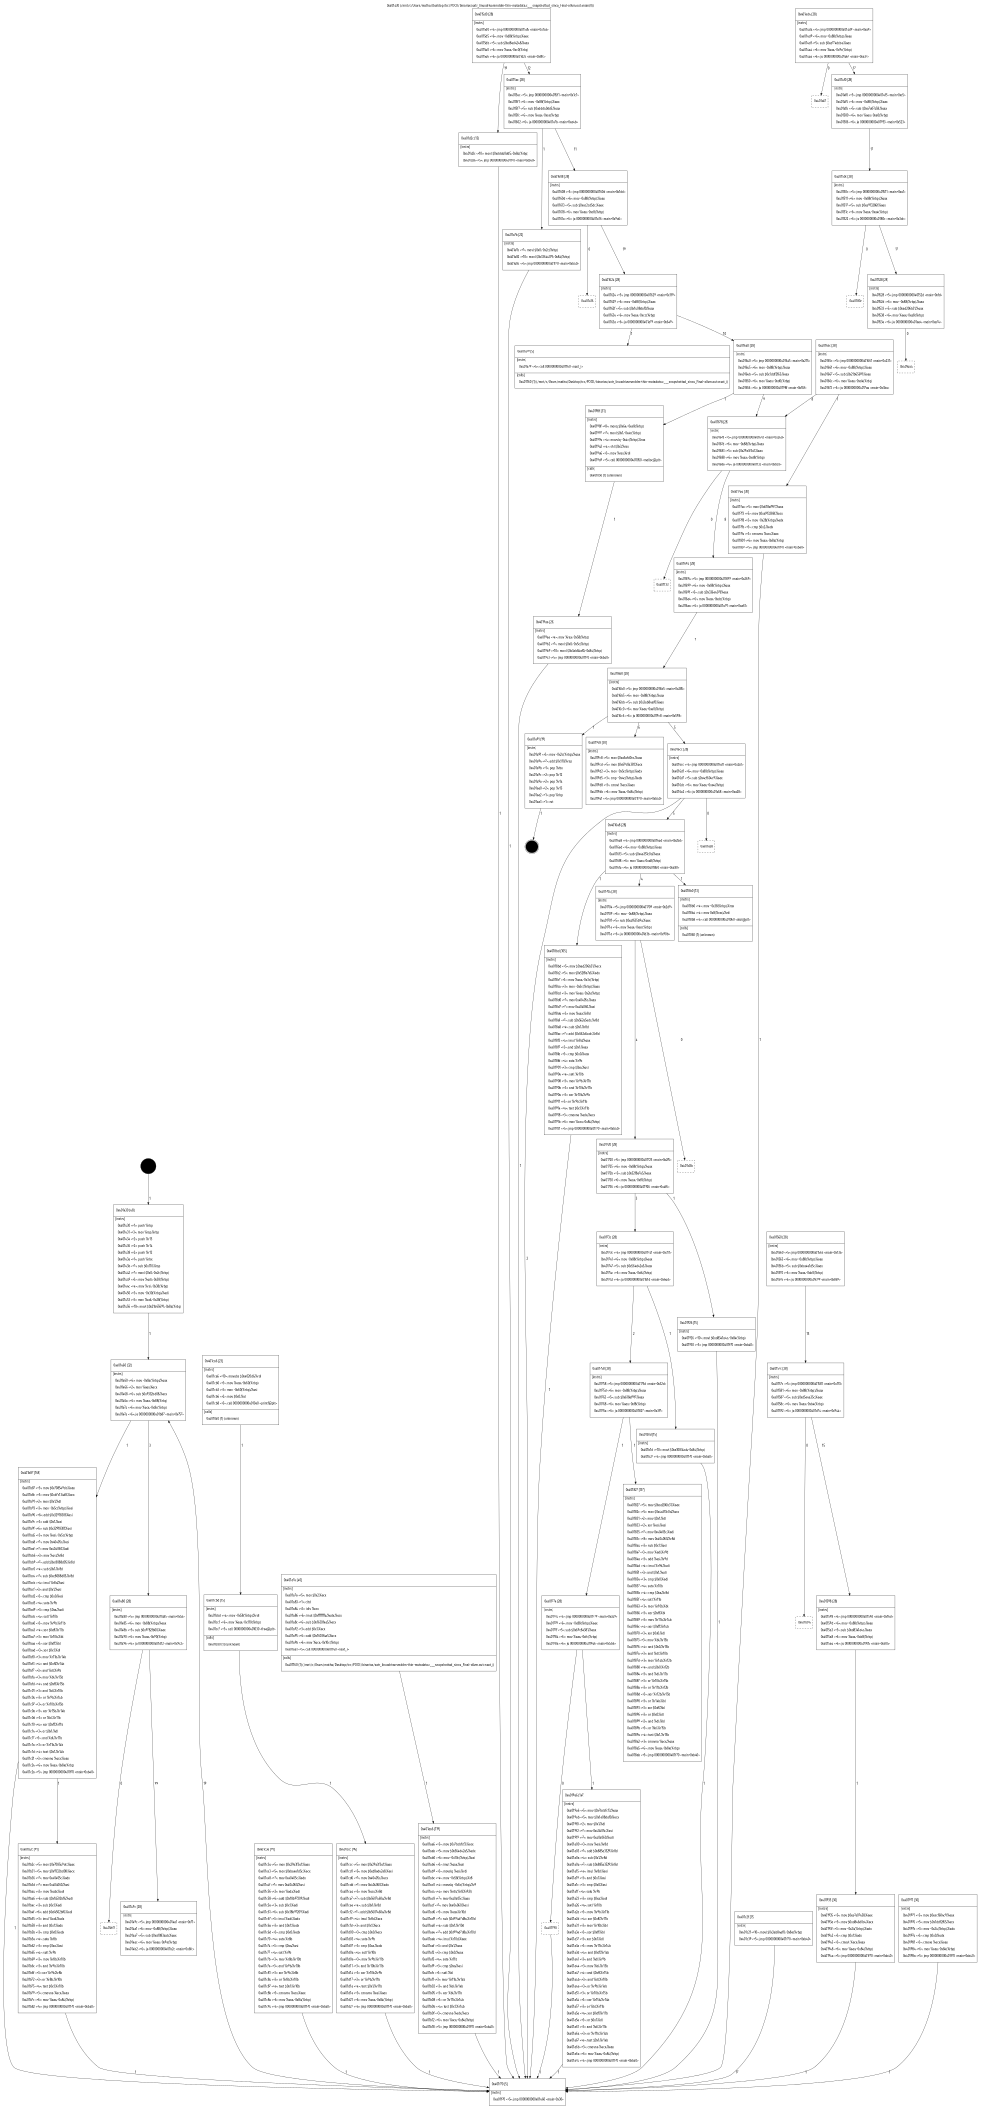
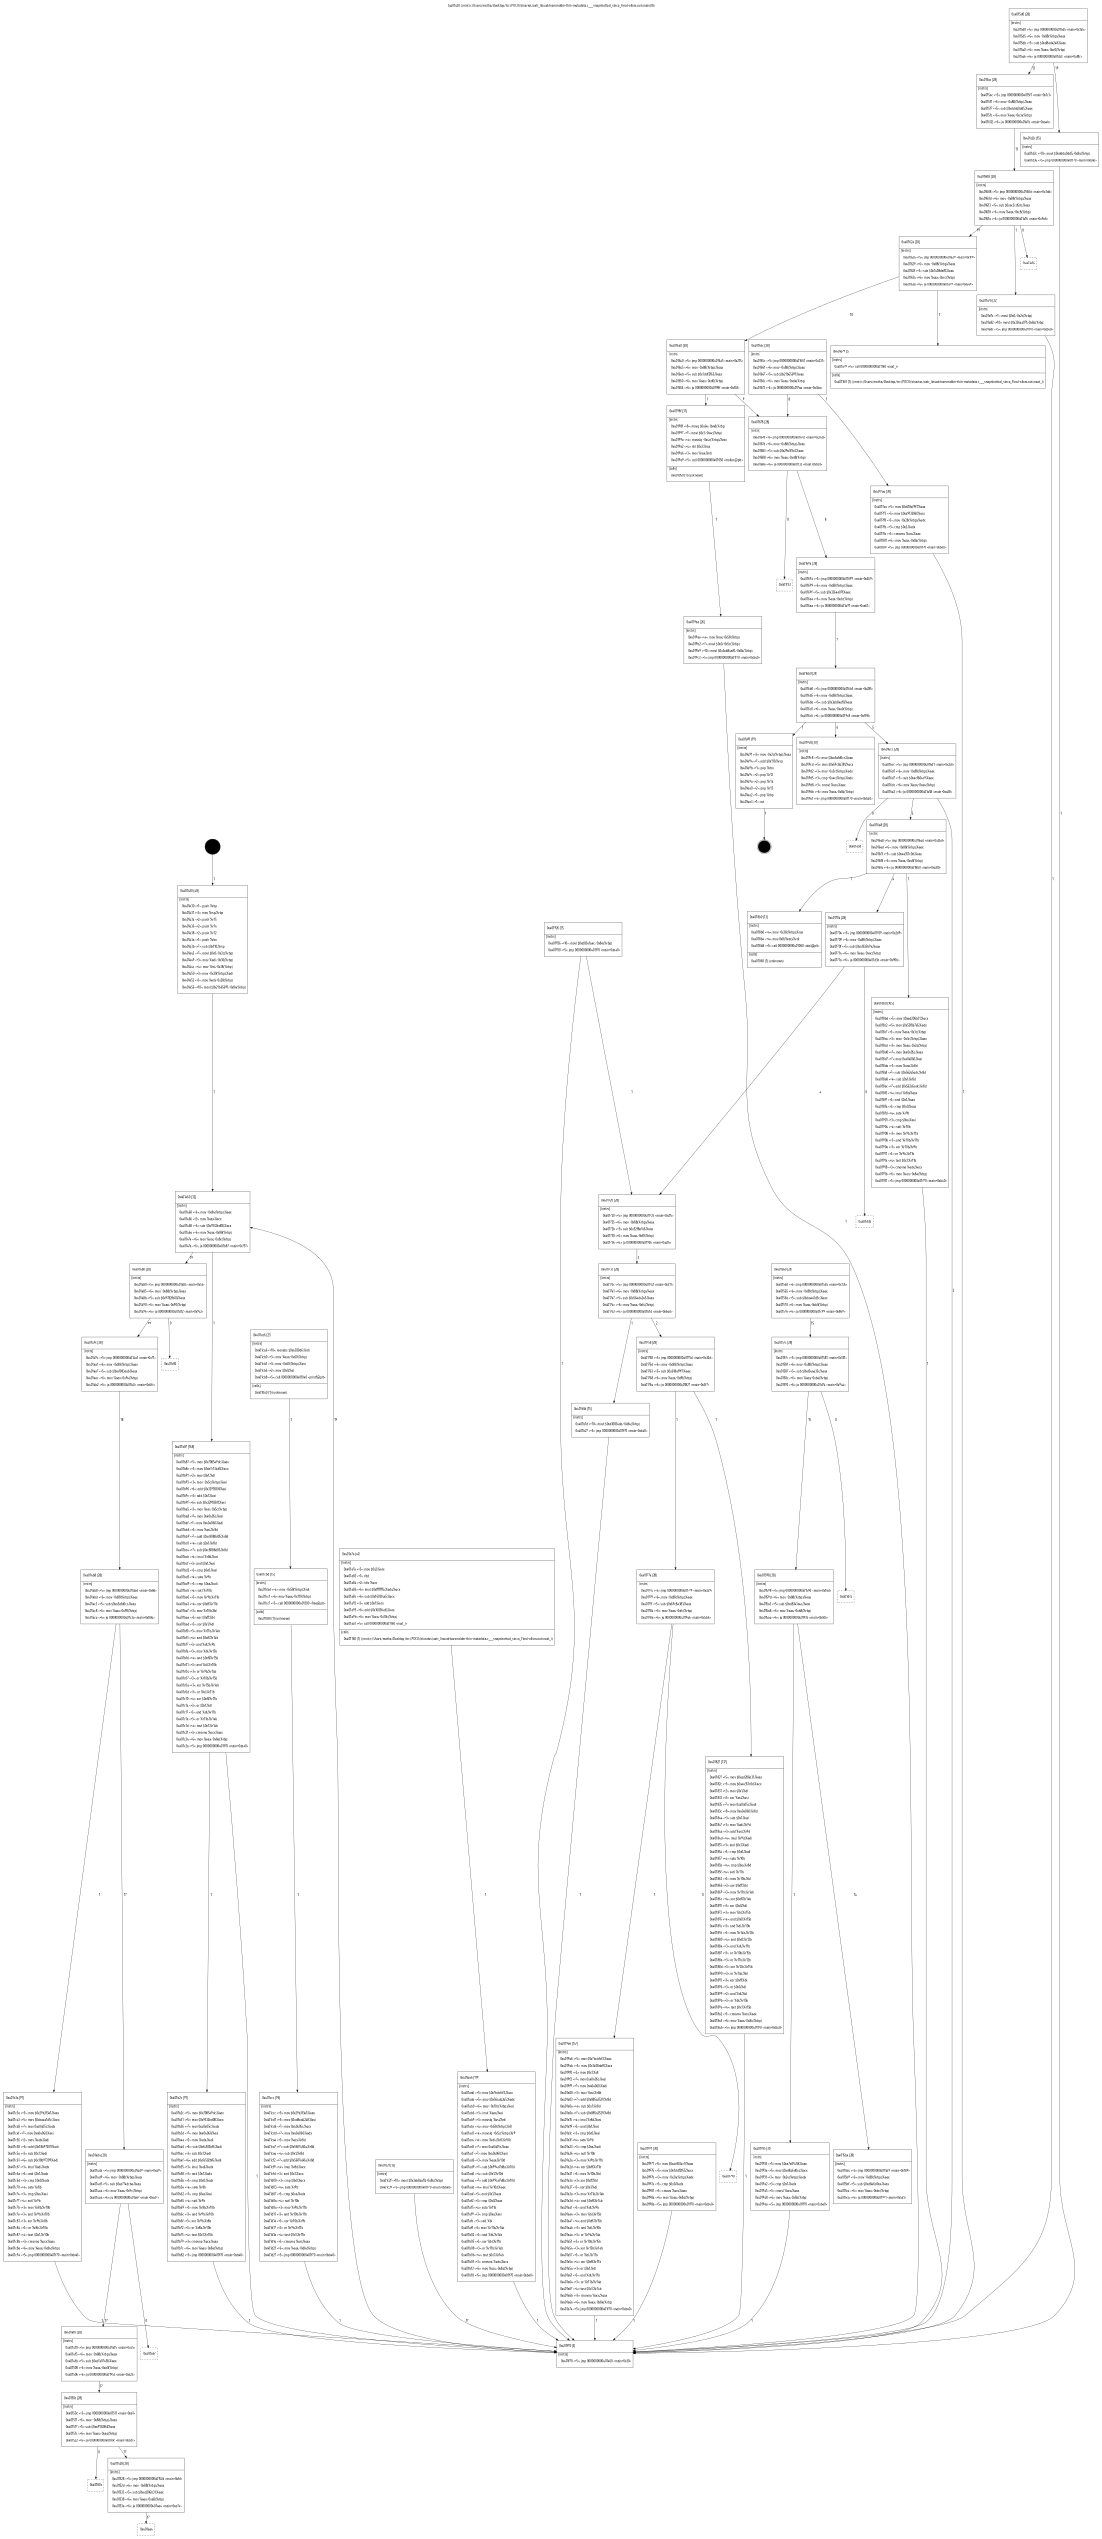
(542, 178) -> (1015, 259)
(907, 334) -> (148, 2518)
(697, 1251) -> (609, 1074)
(150, 1446) -> (191, 1258)
none -> (120, 1597)
(551, 2006) -> (743, 2230)
none -> (872, 2177)
